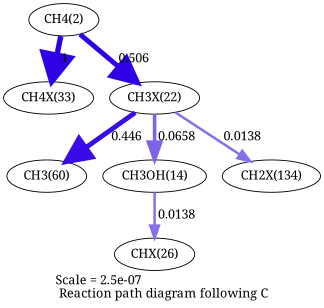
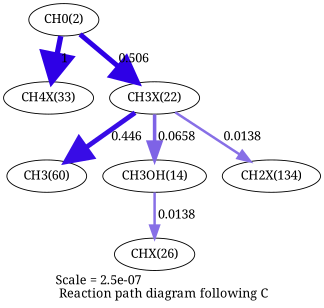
(64, 20) -> (64, 20)
